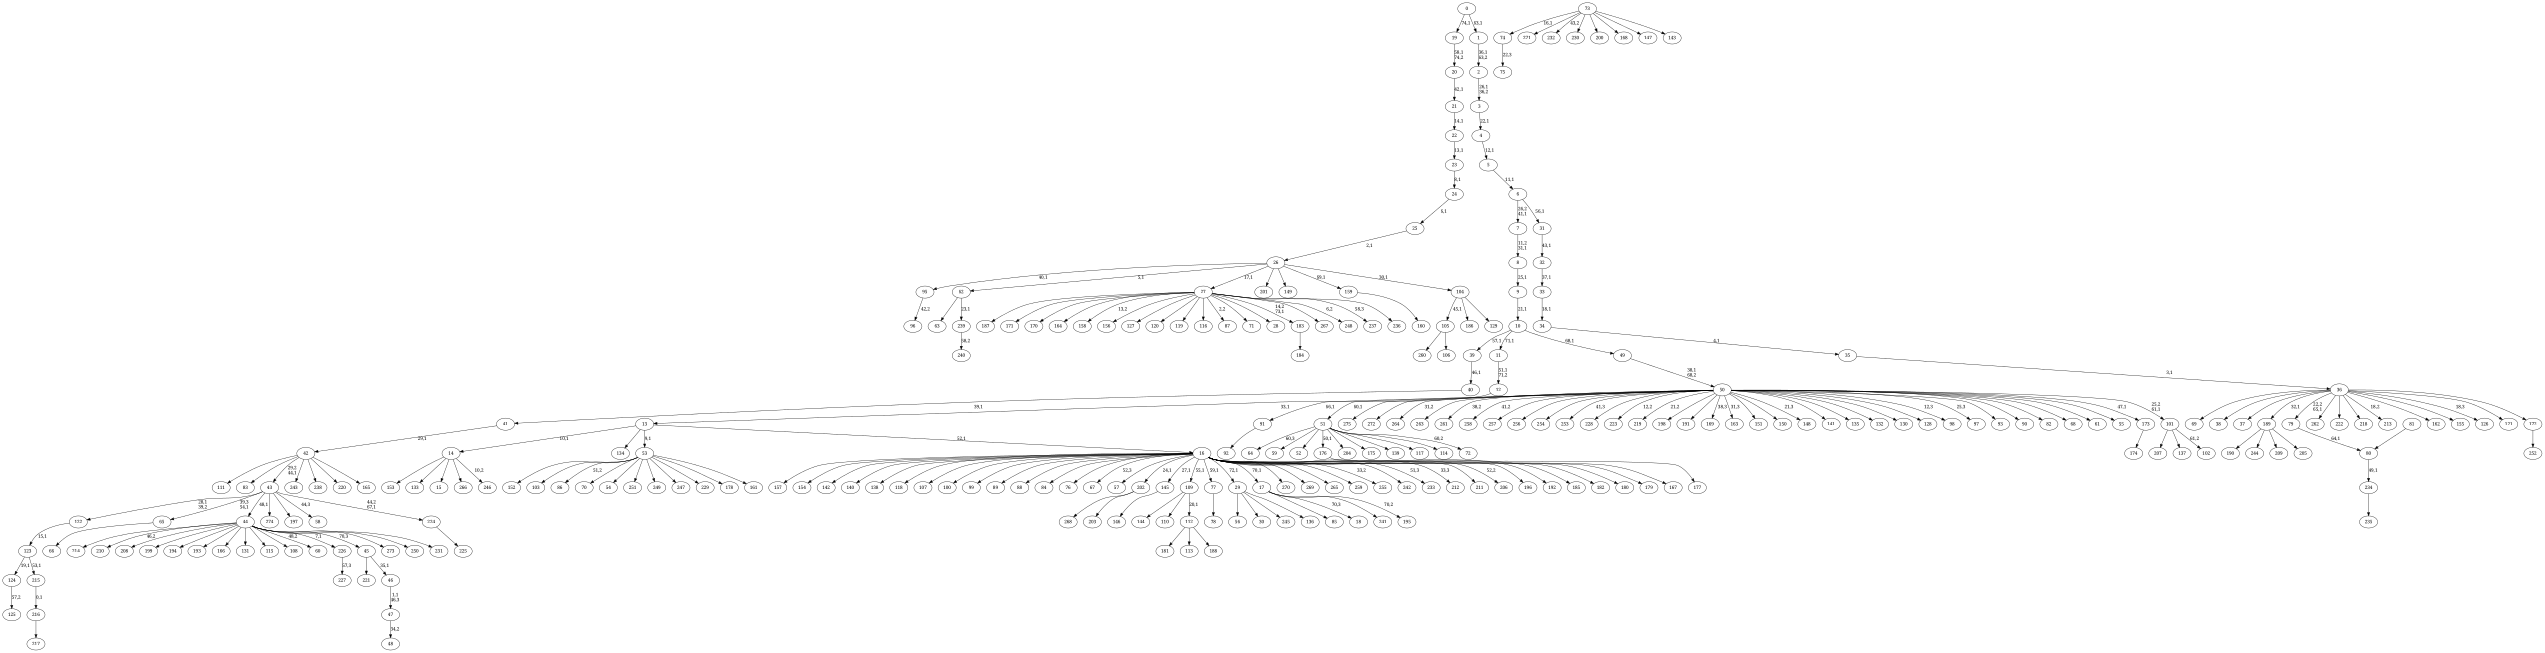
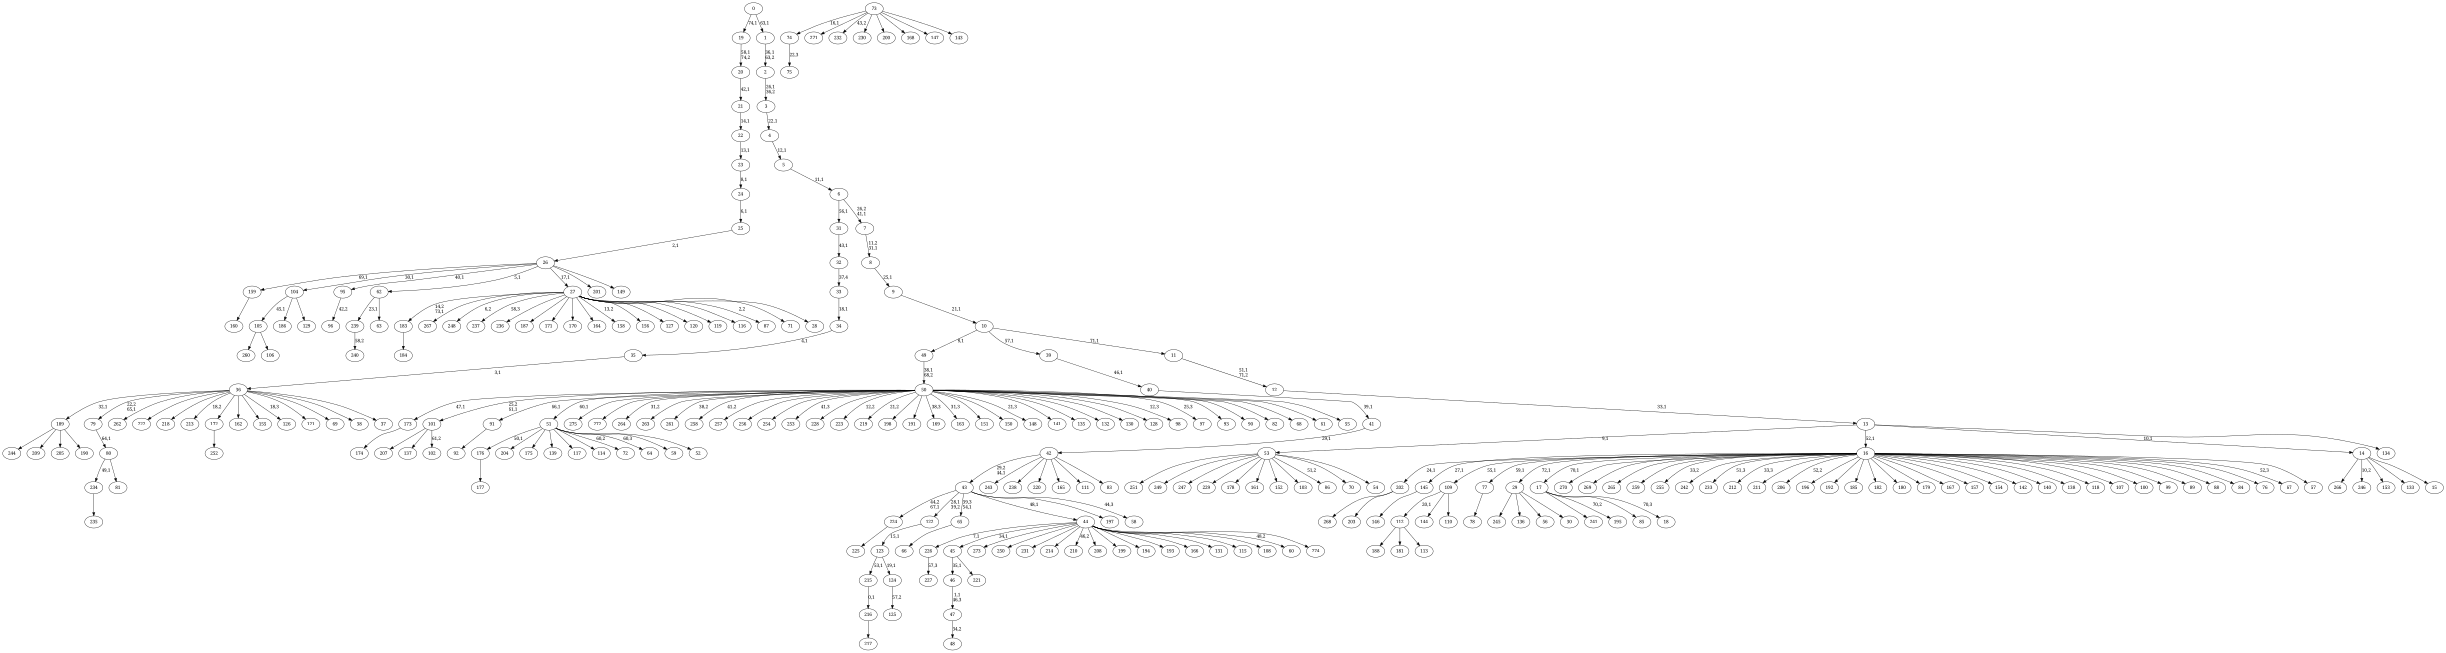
(1547, 277) -> (843, 277)
(1570, 341) -> (961, 341)
(2392, 438) -> (113, 469)
(270, 503) -> (1216, 532)
(344, 537) -> (1003, 537)
